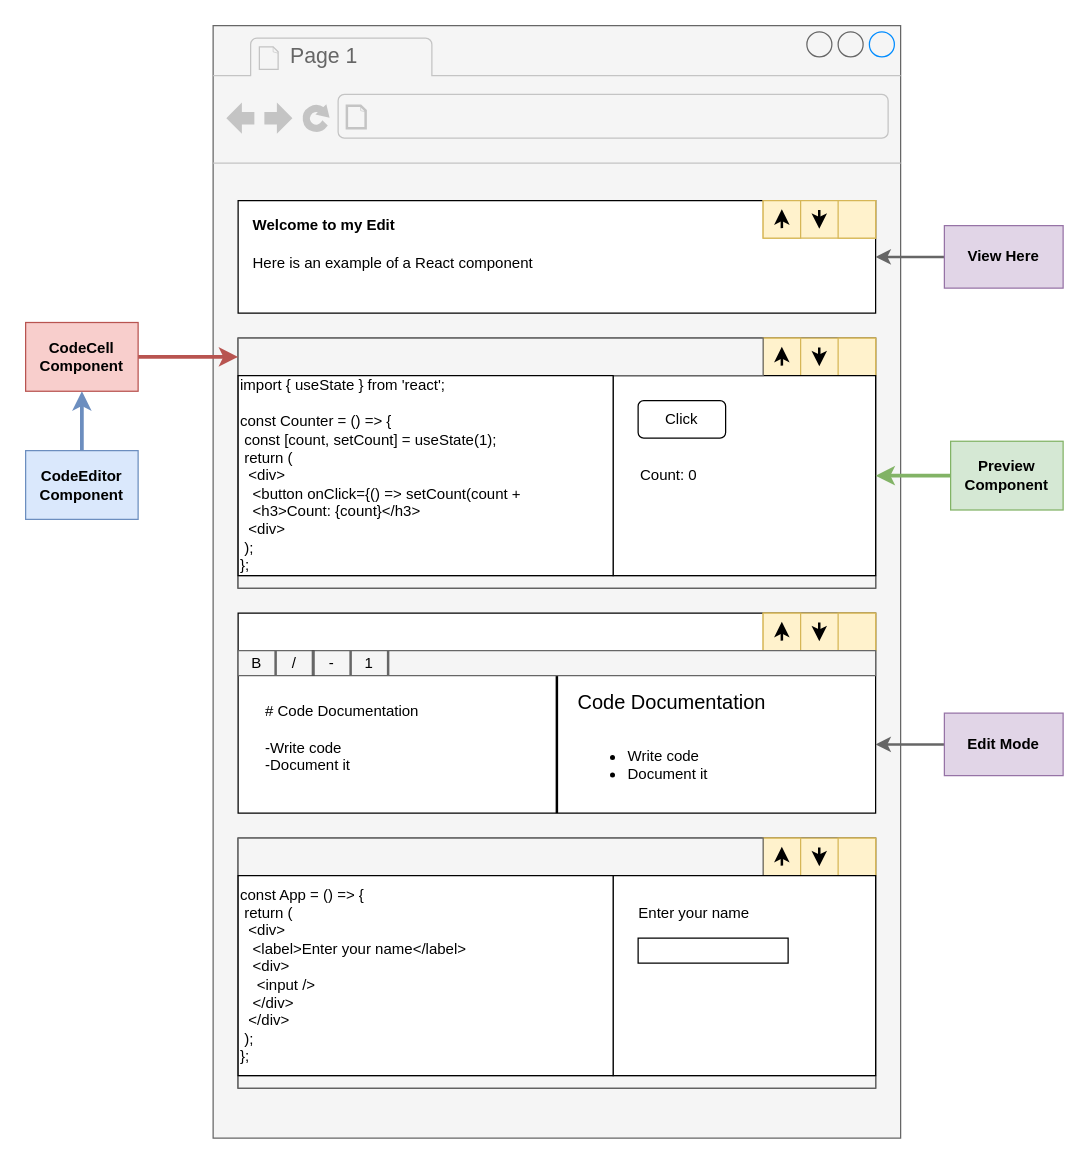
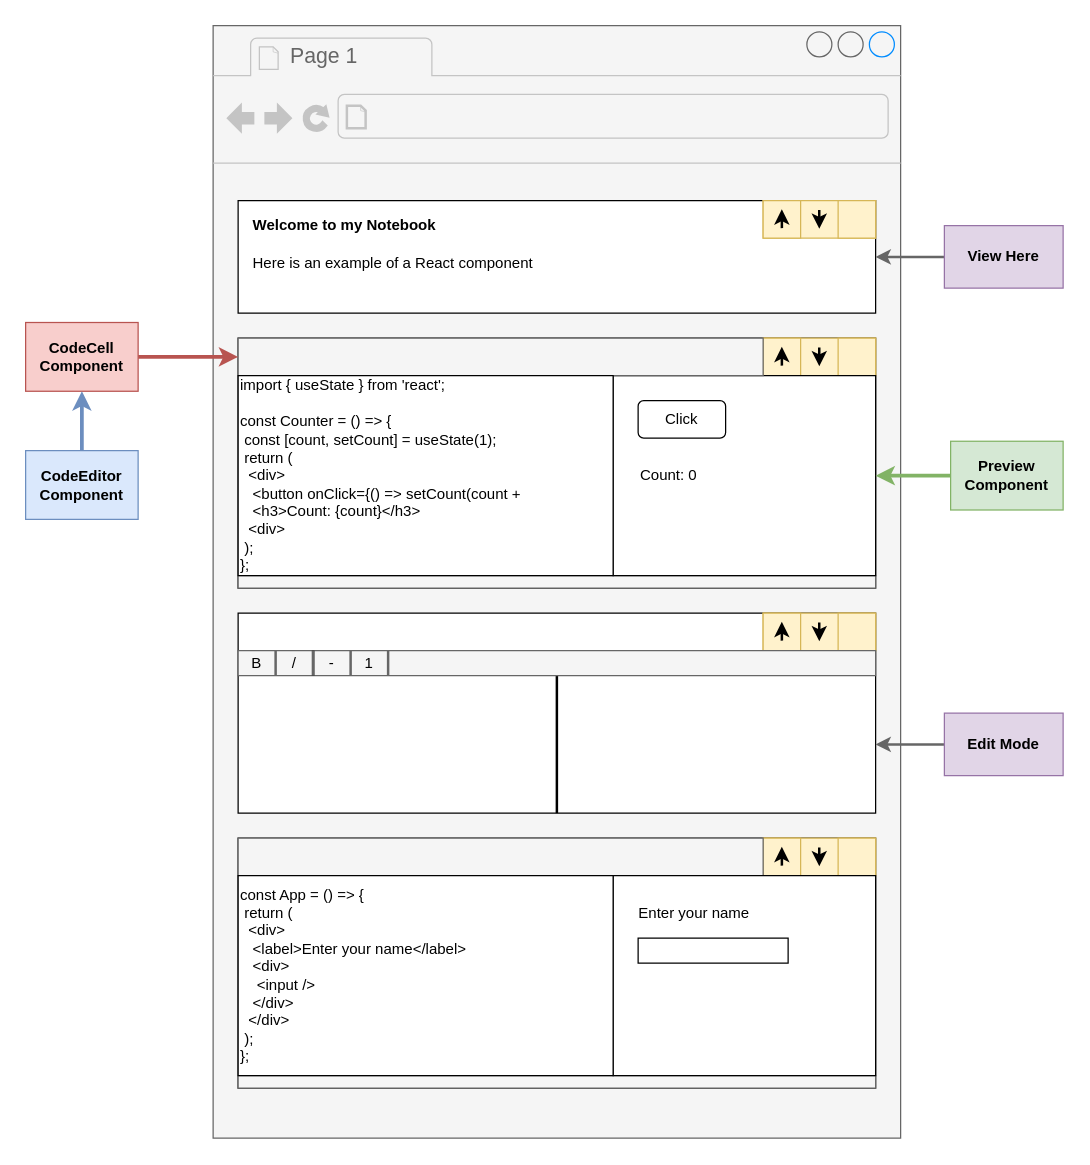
(319, 226) -> (338, 226)
(391, 738) -> none
(704, 744) -> none
